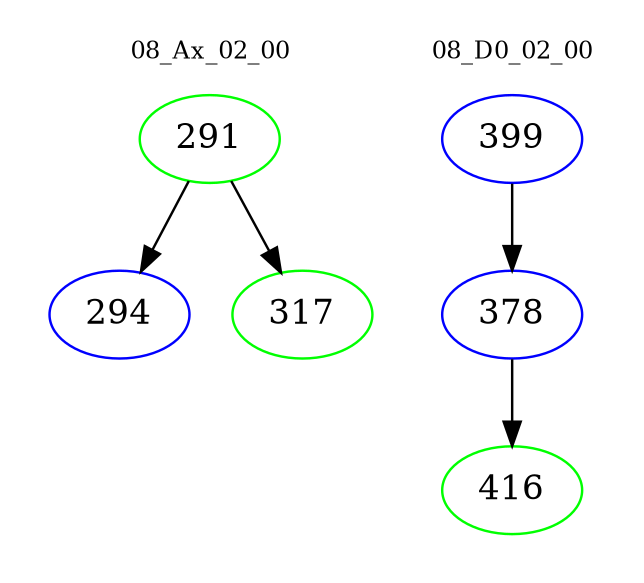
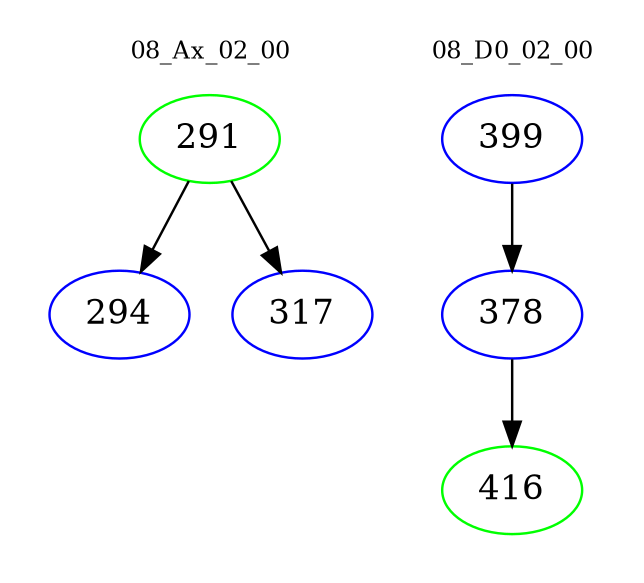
(302, 315) -> (302, 315)
